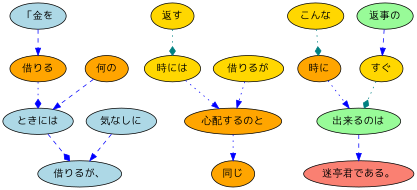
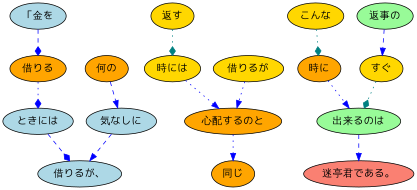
(38, 39) -> (38, 39)
(76, 92) -> (113, 91)
